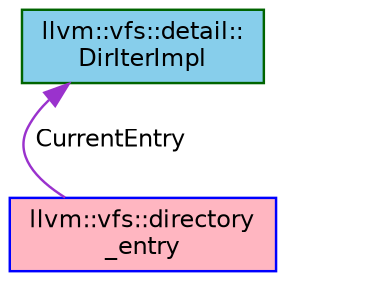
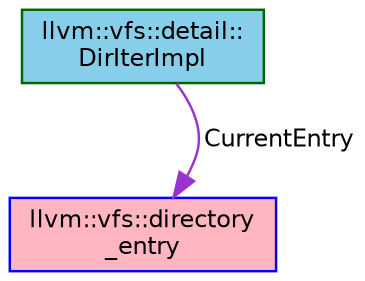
(25, 153) -> (198, 129)
